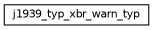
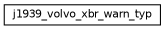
(76, 15) -> (82, 15)
